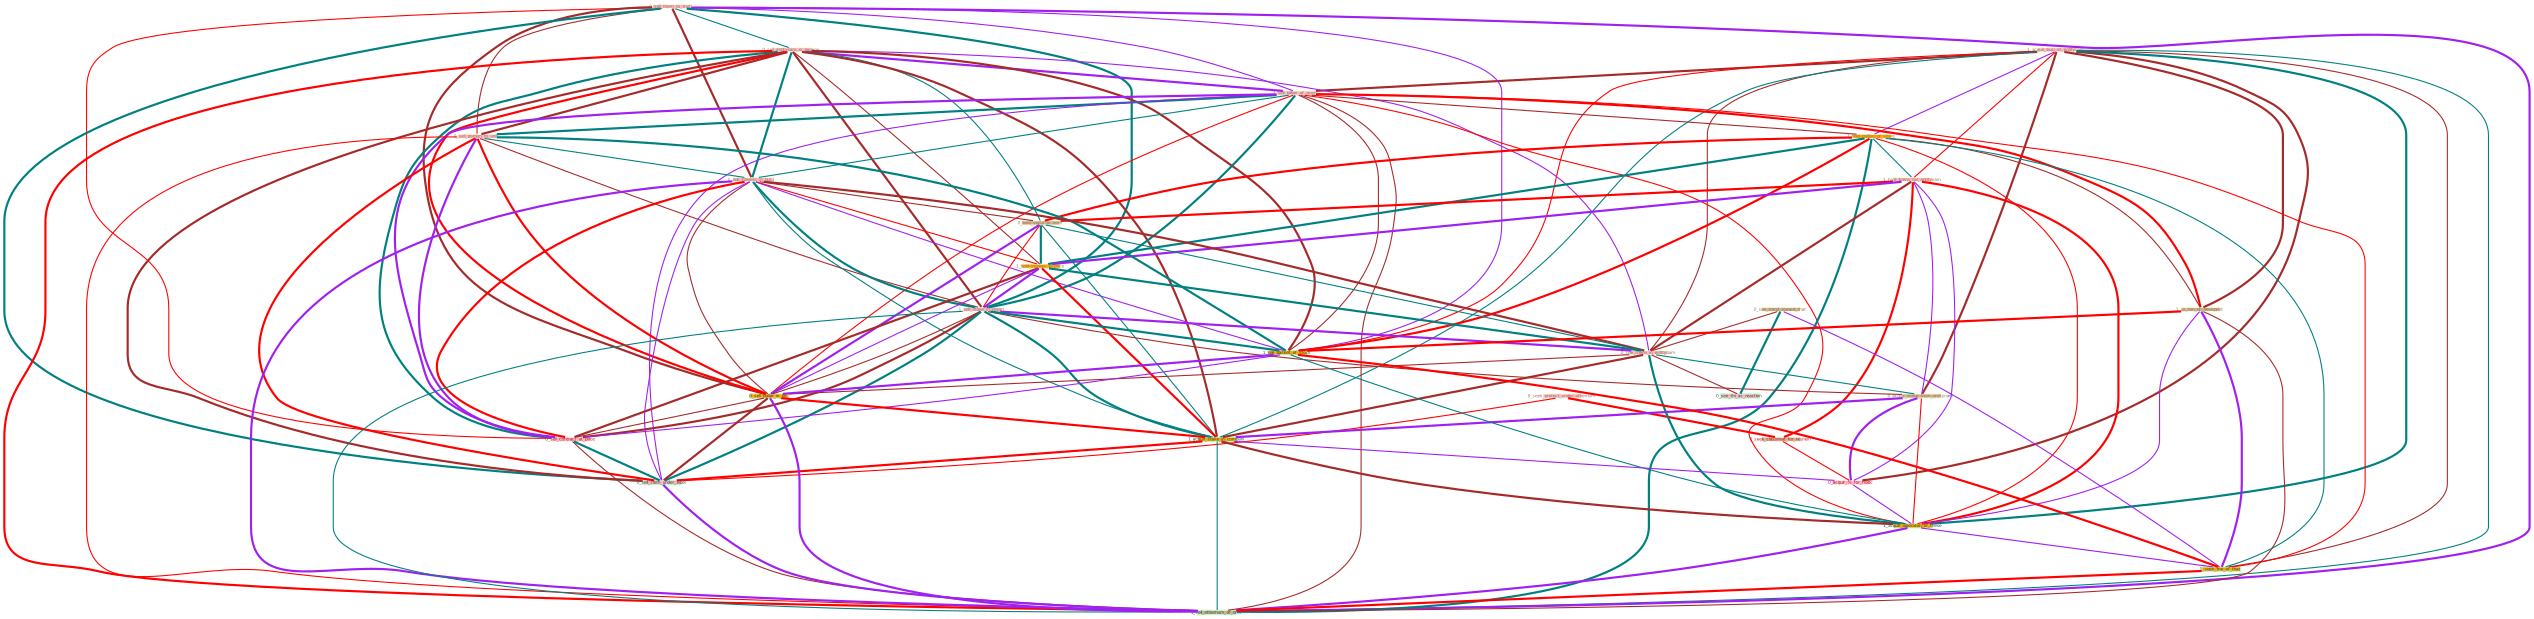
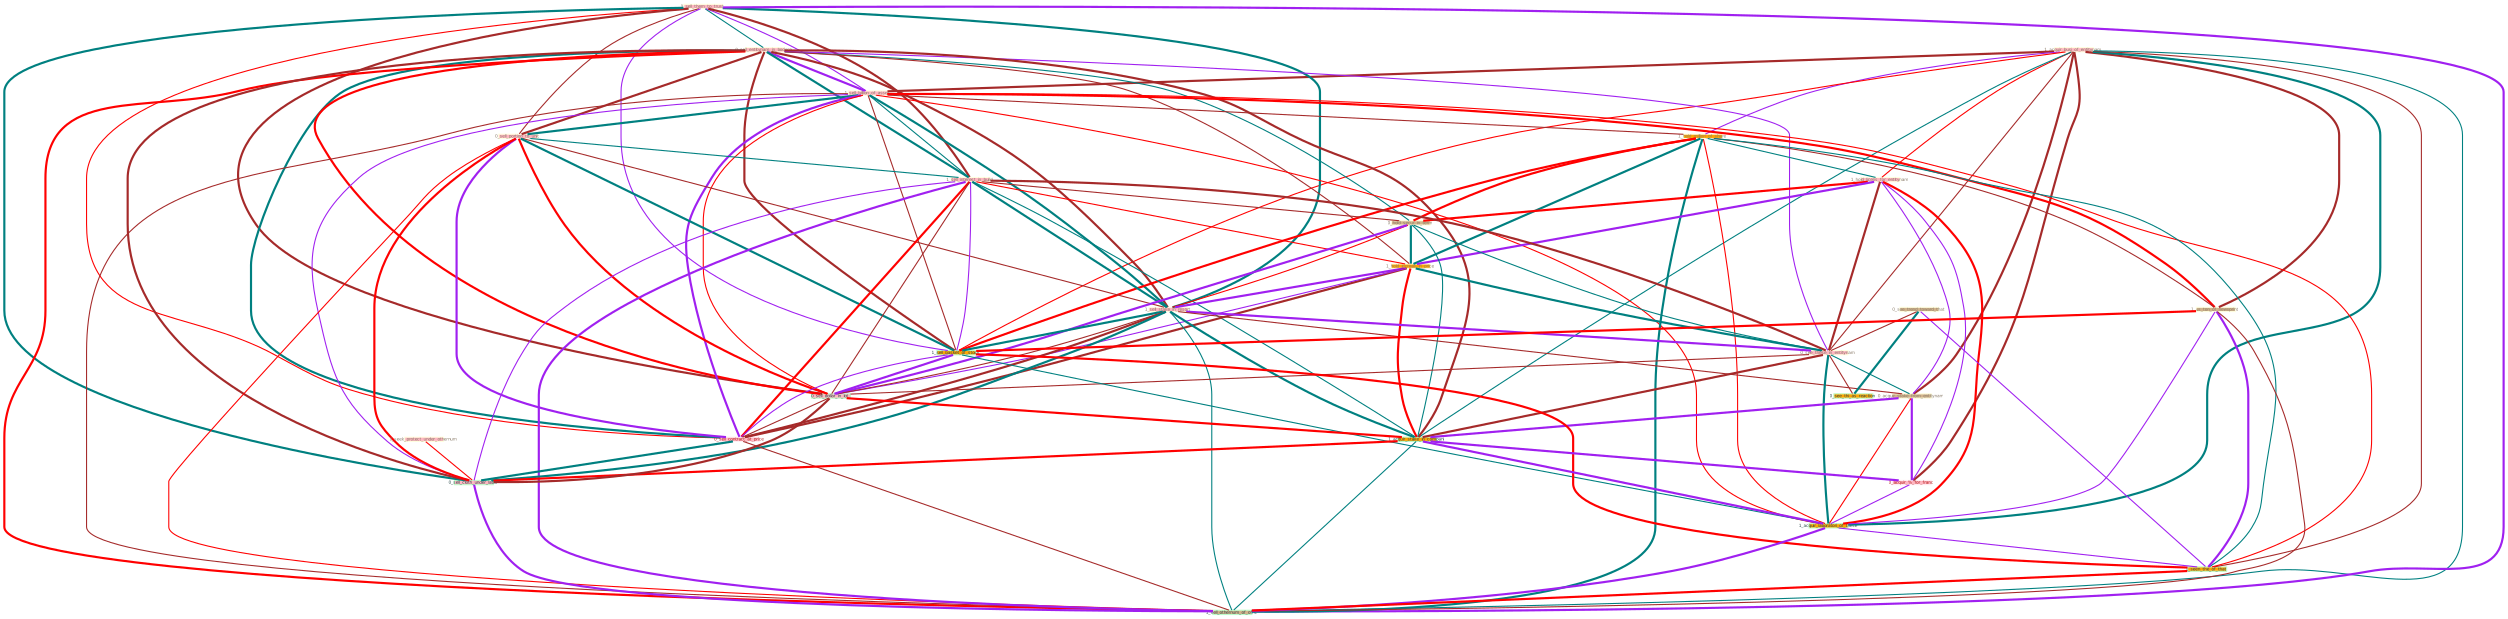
(769, 396) -> (831, 396)
(1740, 396) -> (1853, 396)
(1781, 439) -> none
(1534, 461) -> (1665, 461)
(1555, 501) -> (1623, 483)
(879, 583) -> none
